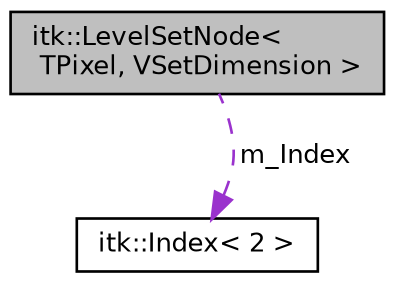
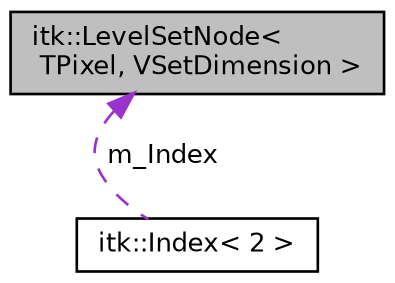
(233, 144) -> (100, 172)
